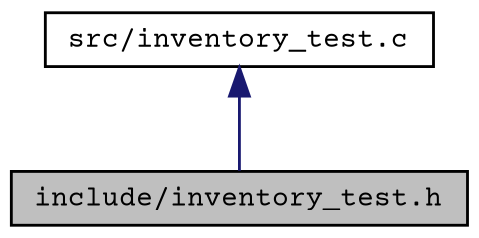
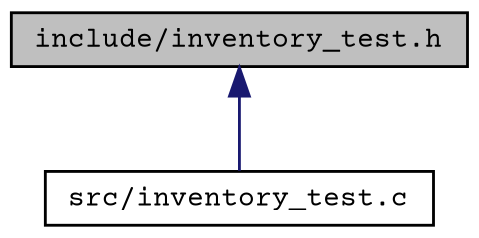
(239, 134) -> (239, 134)
